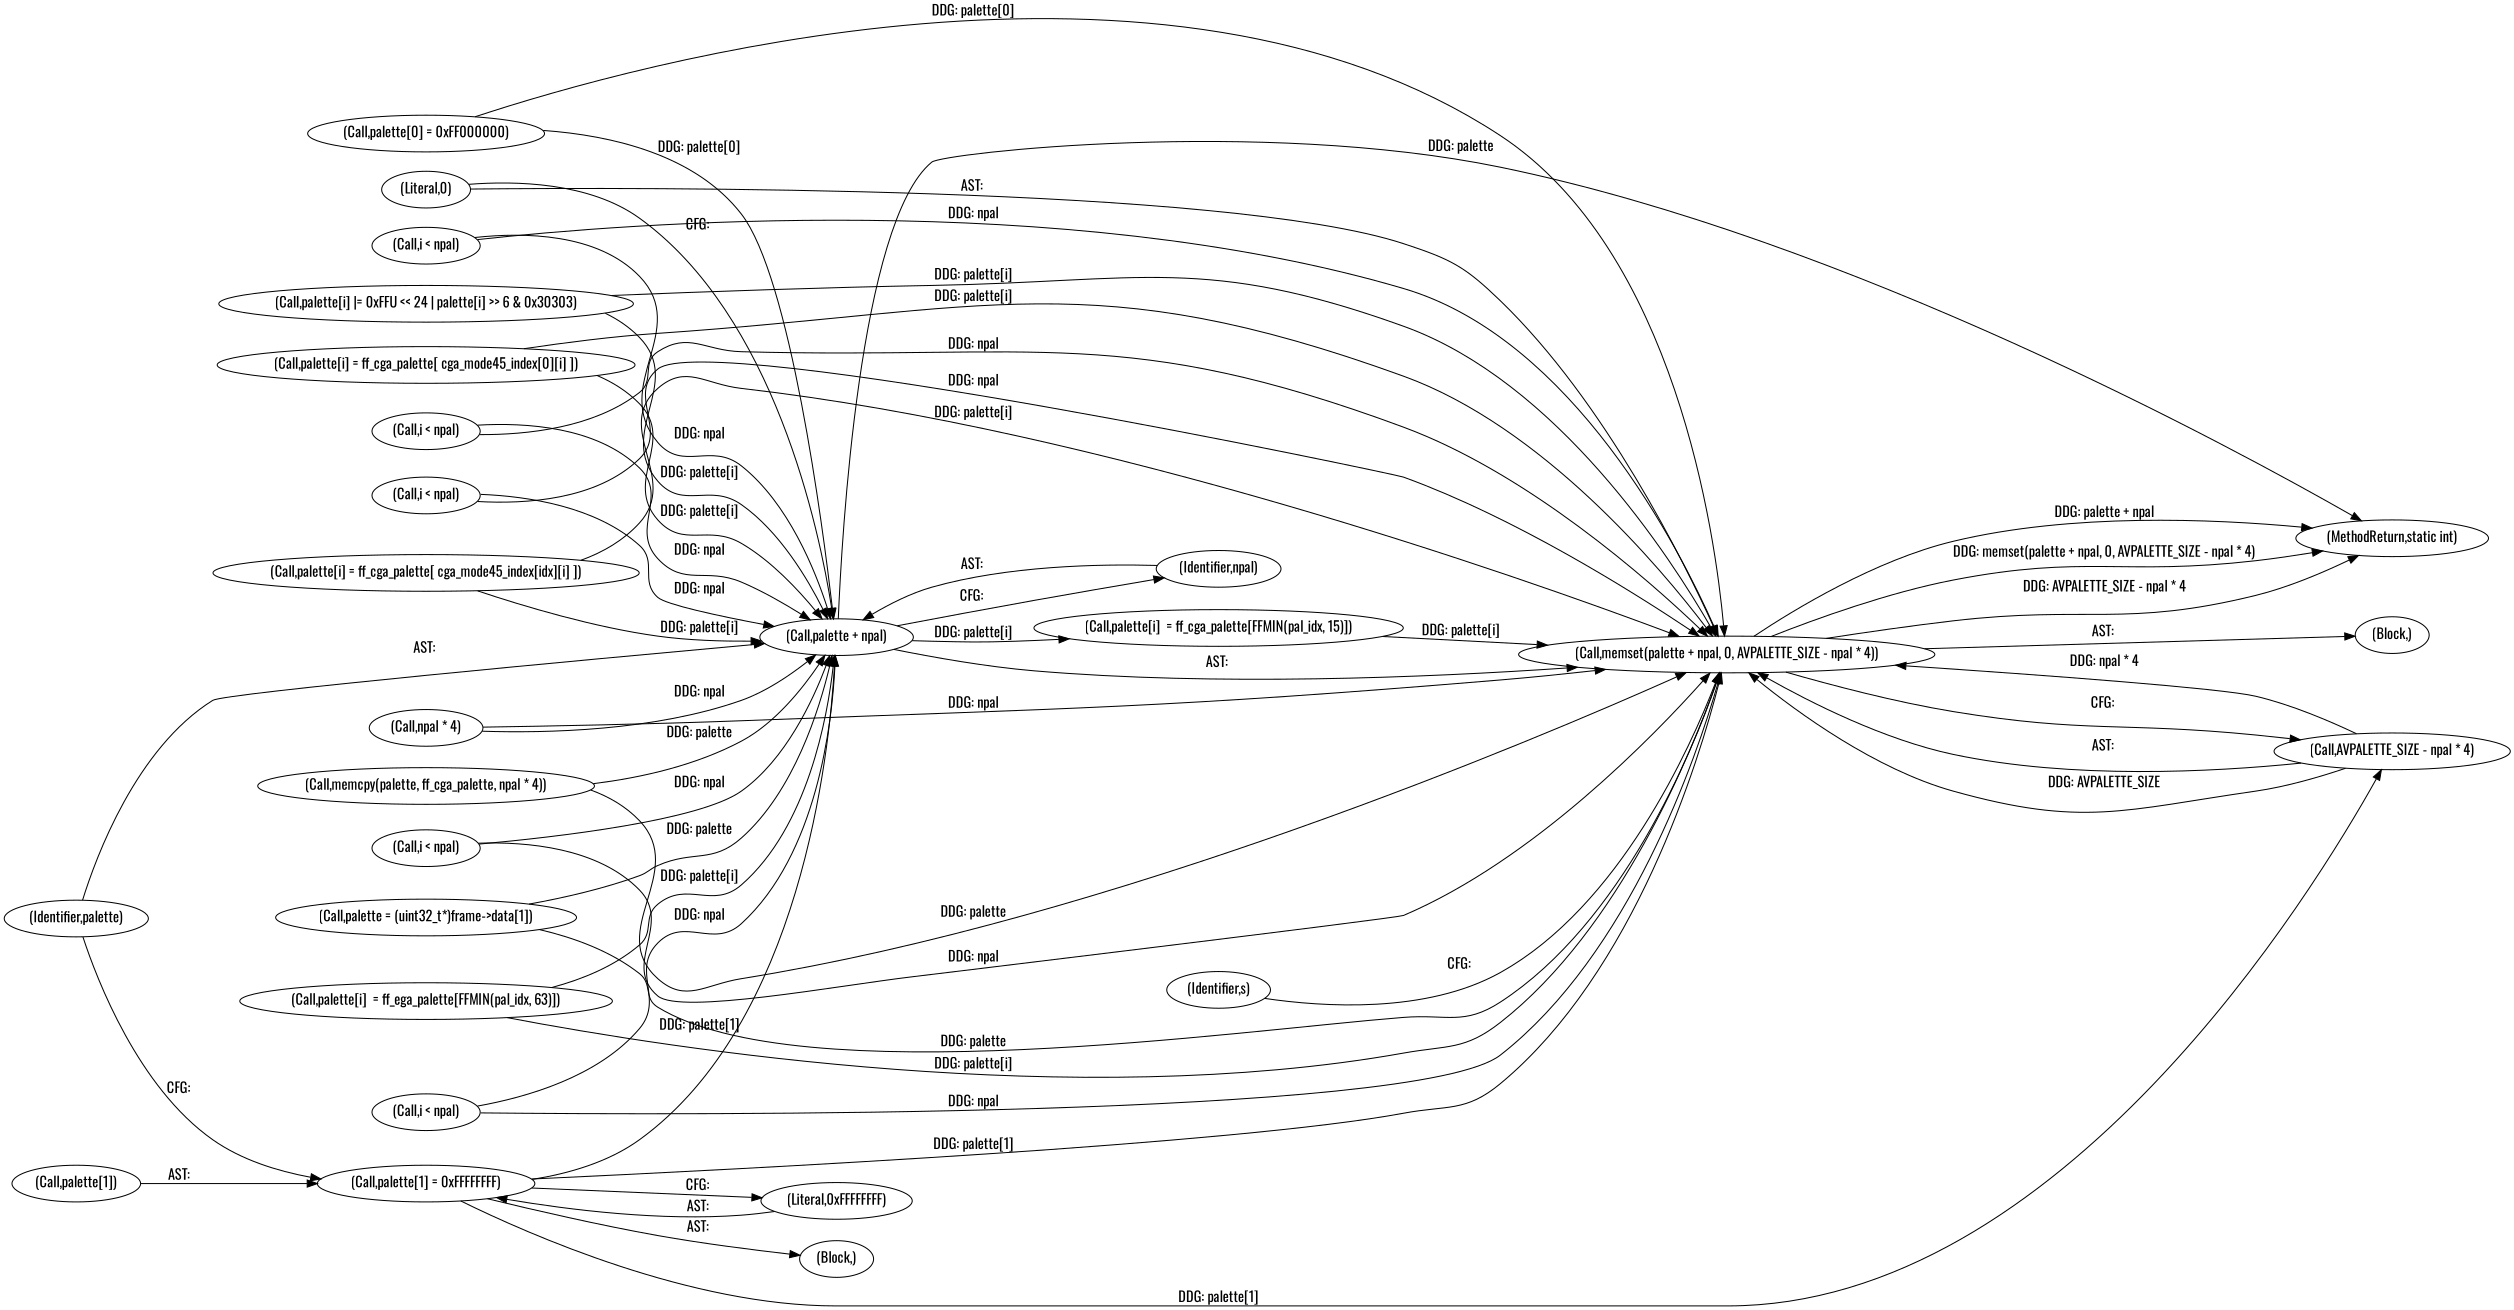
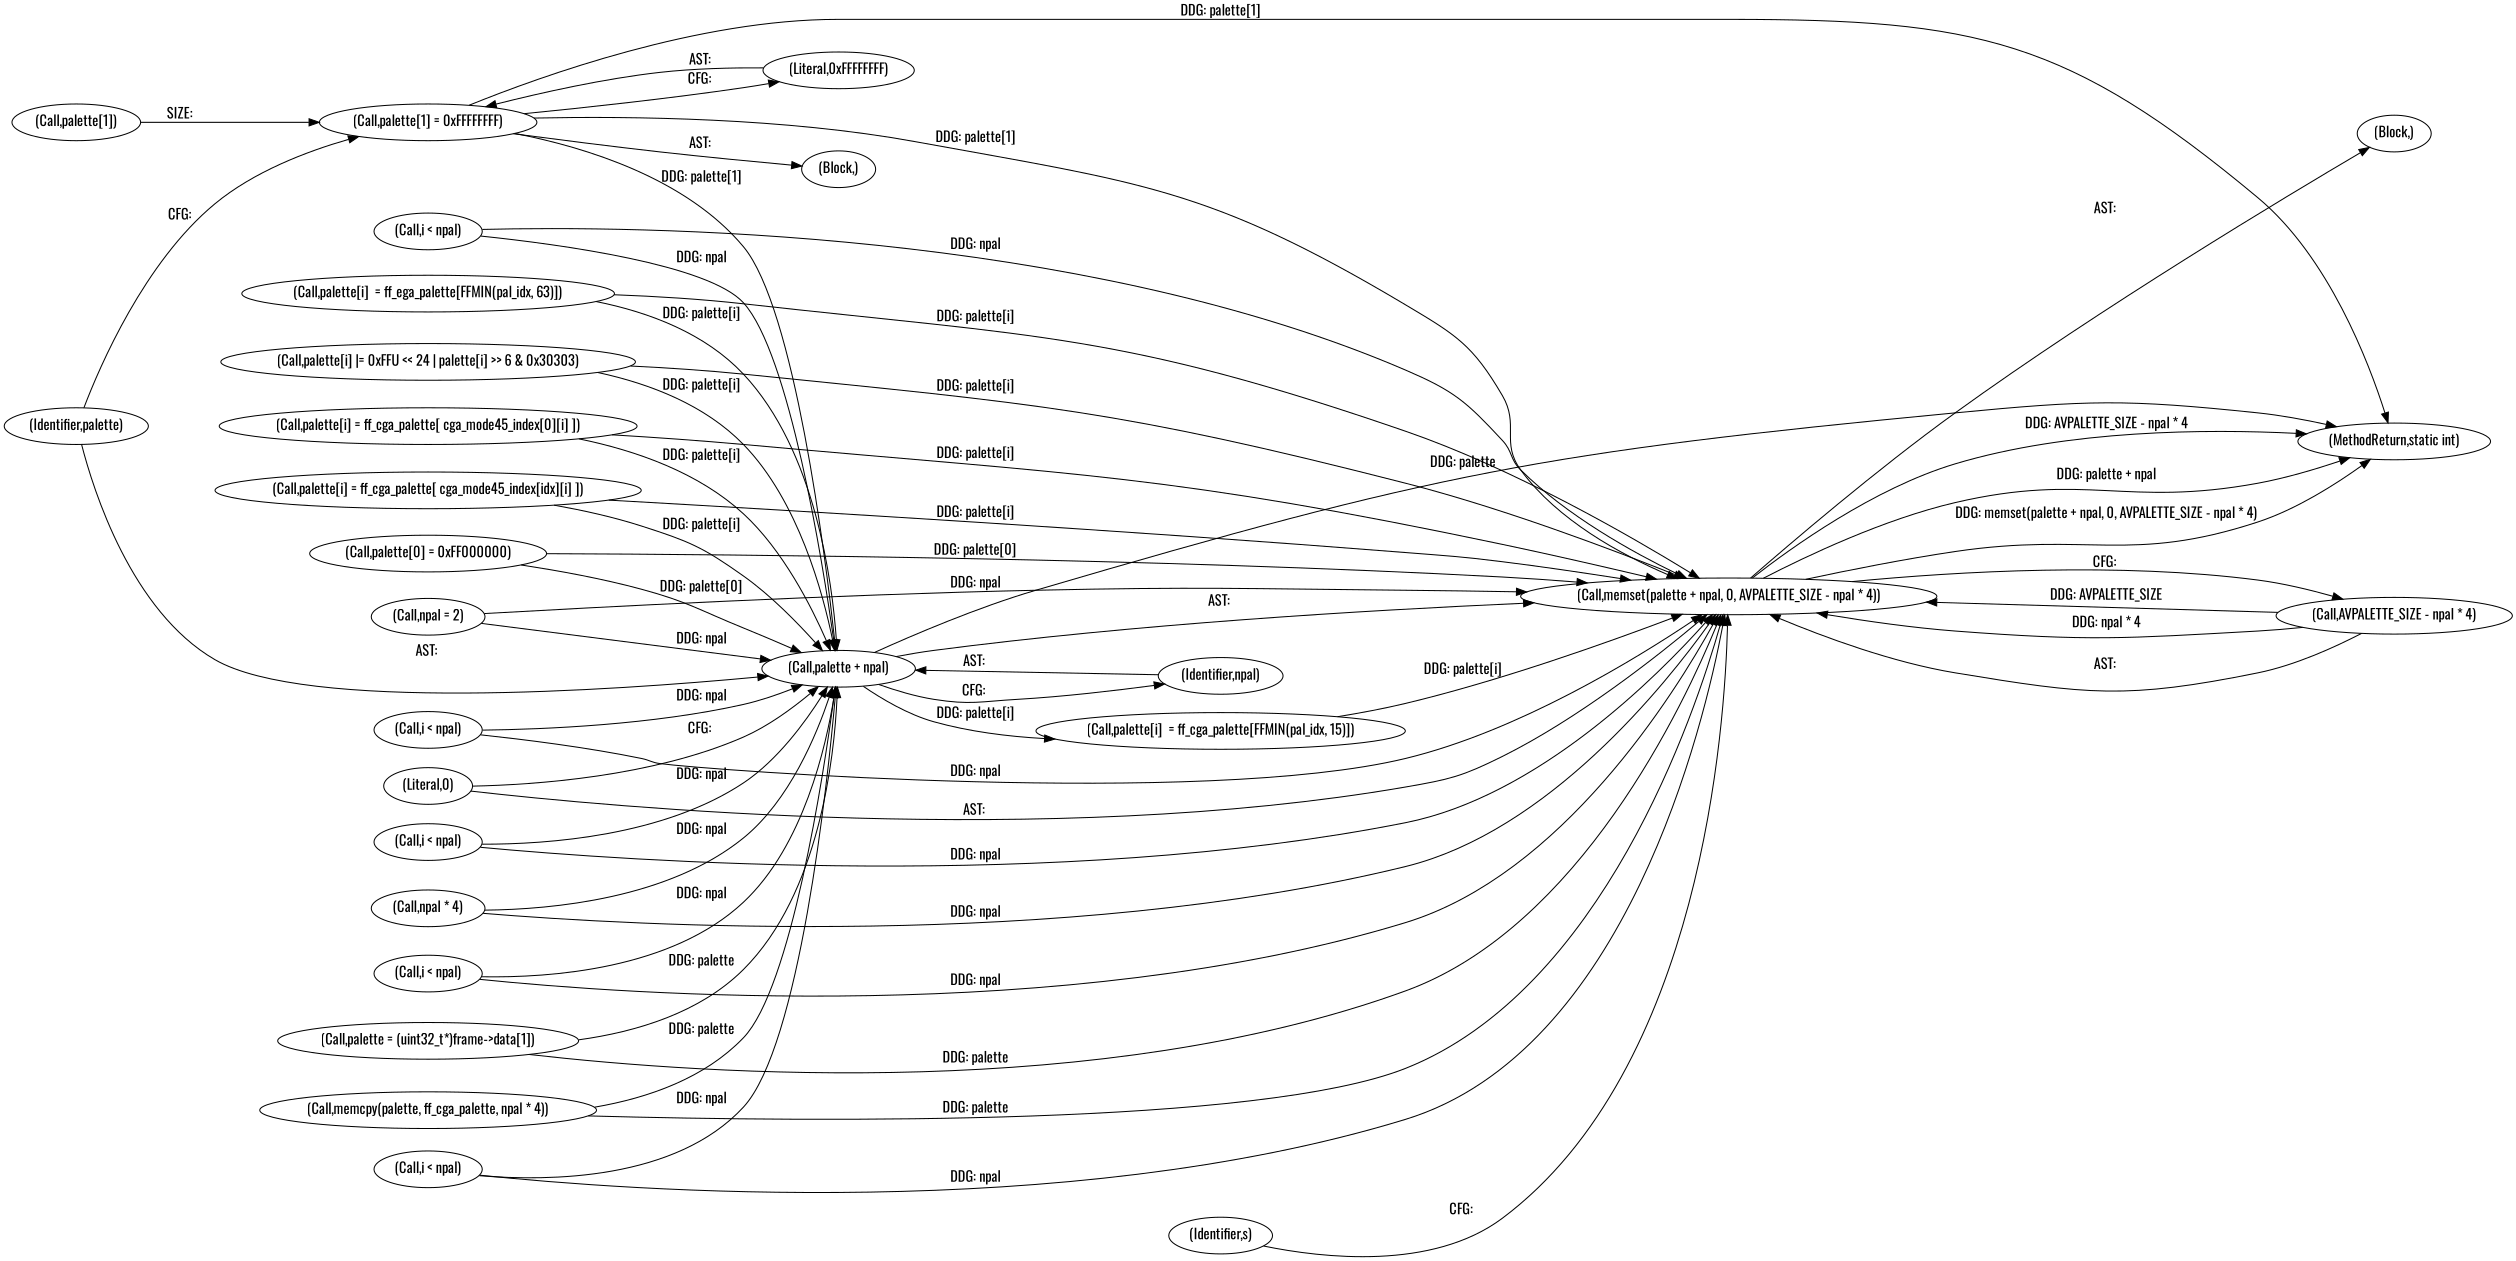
none -> (428, 617)
(181, 1176) -> (182, 115)
(1521, 1306) -> (1507, 19)
